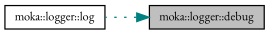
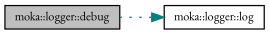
(121, 17) -> (136, 17)
